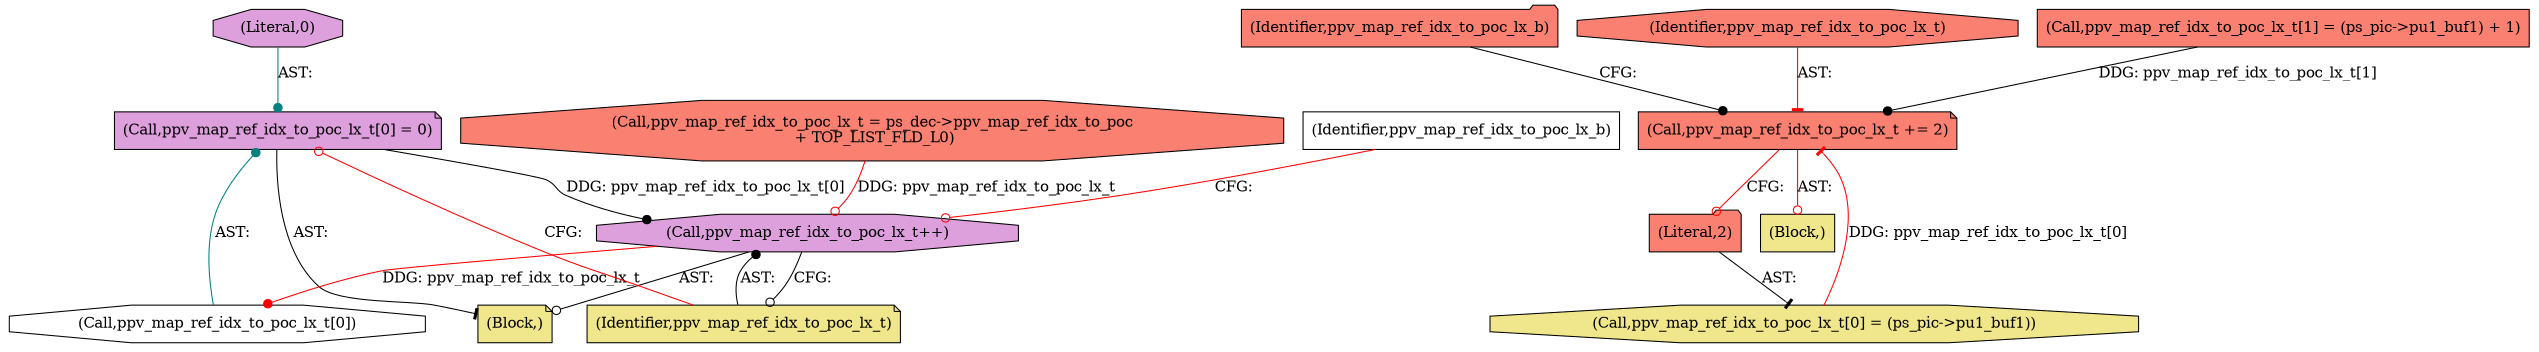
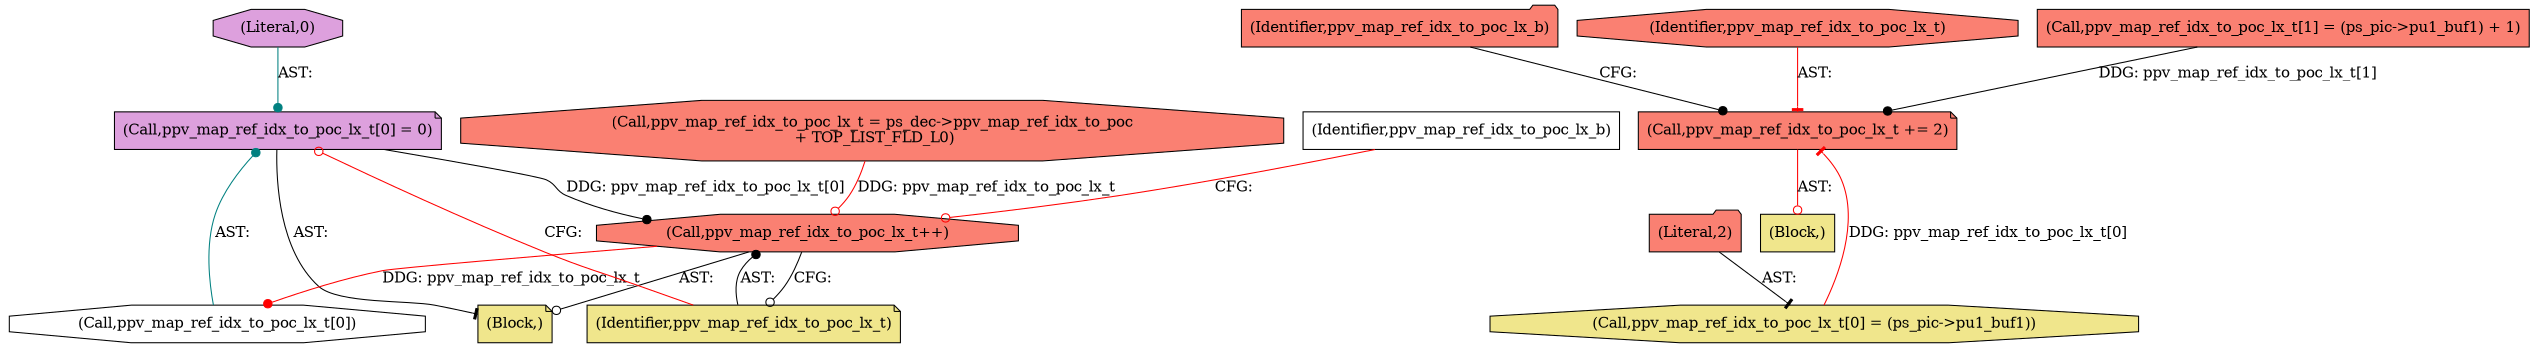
(1750, 179) -> none
(807, 233) -> (807, 233)
